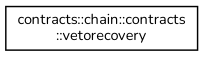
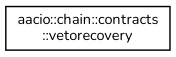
(102, 28) -> (88, 28)
